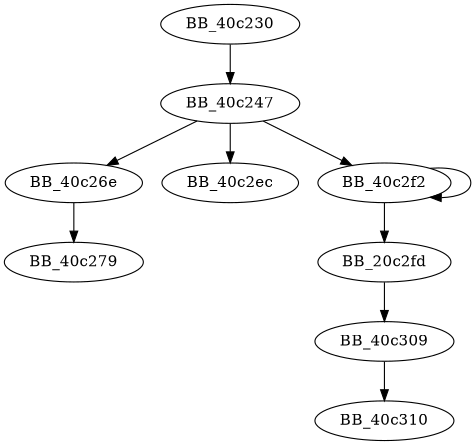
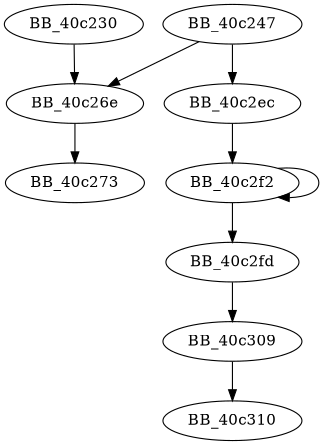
(230, 58) -> (74, 58)
(303, 141) -> (232, 138)
(74, 262) -> (75, 183)
(384, 262) -> (232, 262)
